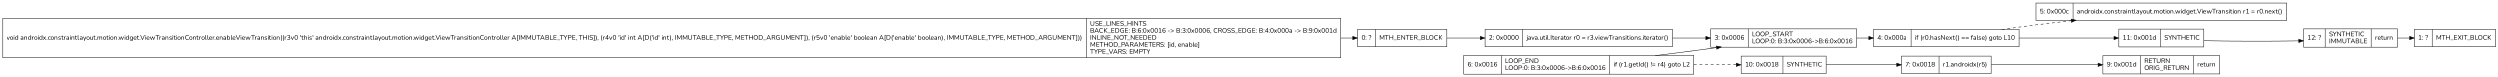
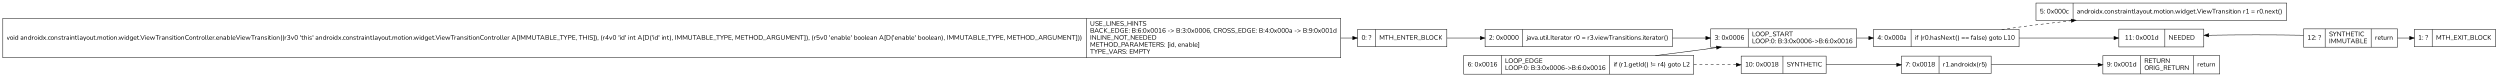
(2182, 38) -> (2182, 38)
(2251, 41) -> (2256, 35)
(1522, 61) -> (1524, 61)
